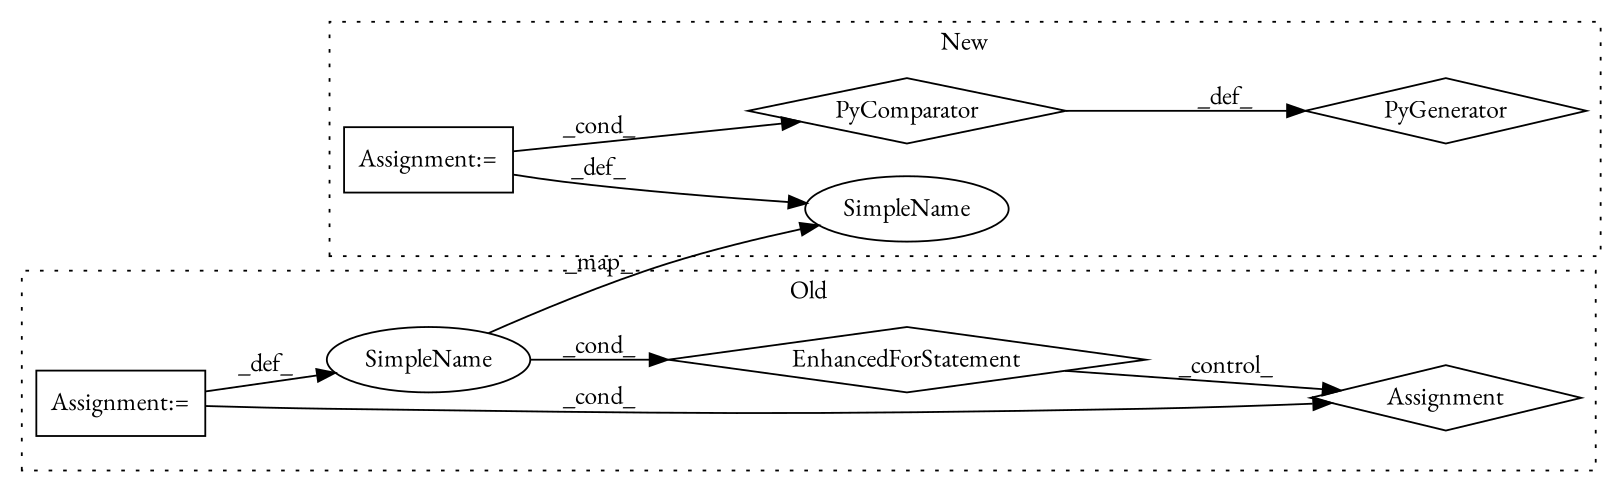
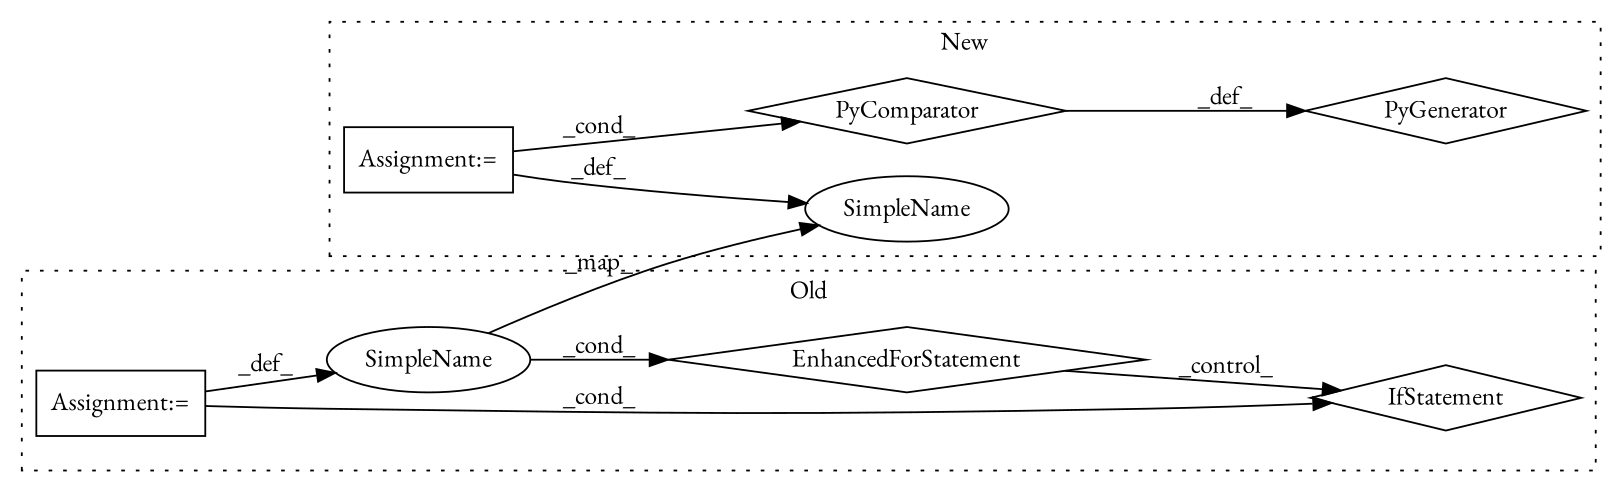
(1446, 398) -> (1446, 398)
